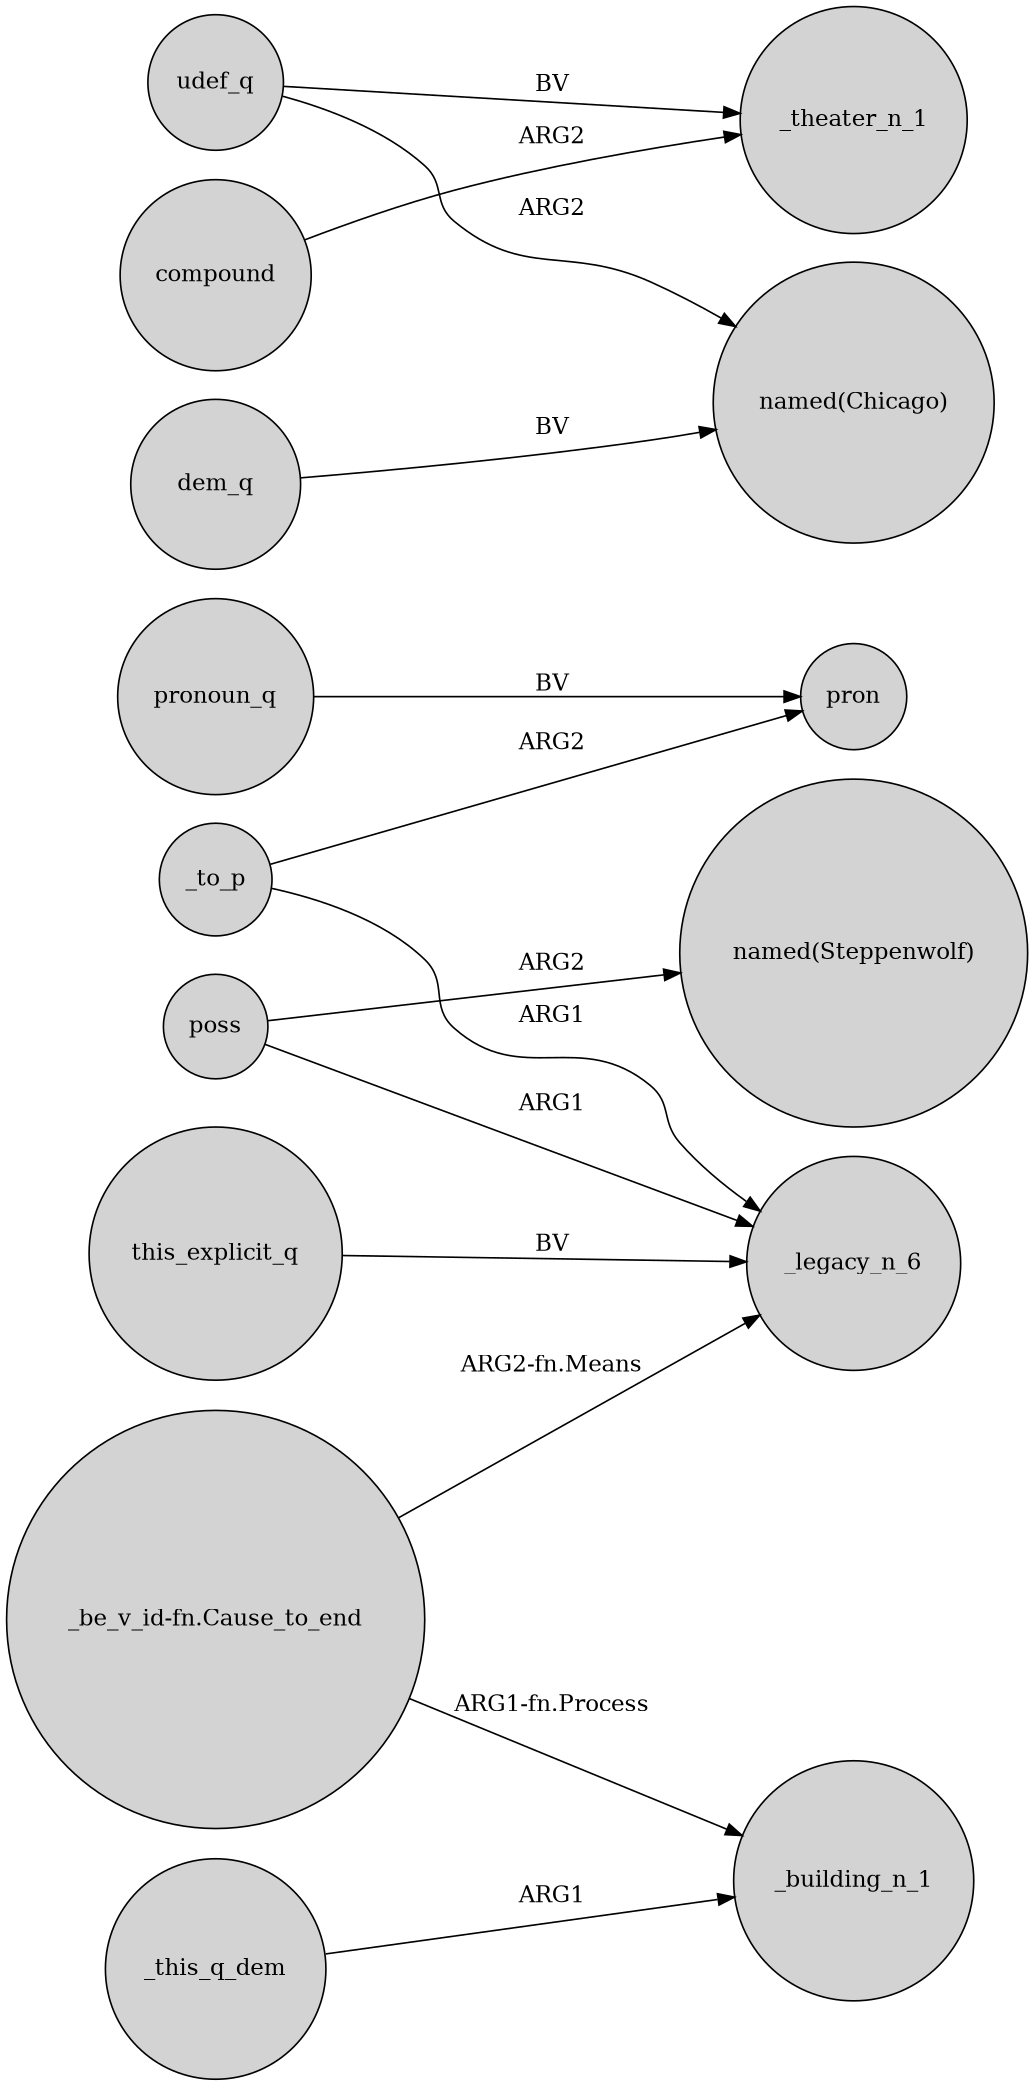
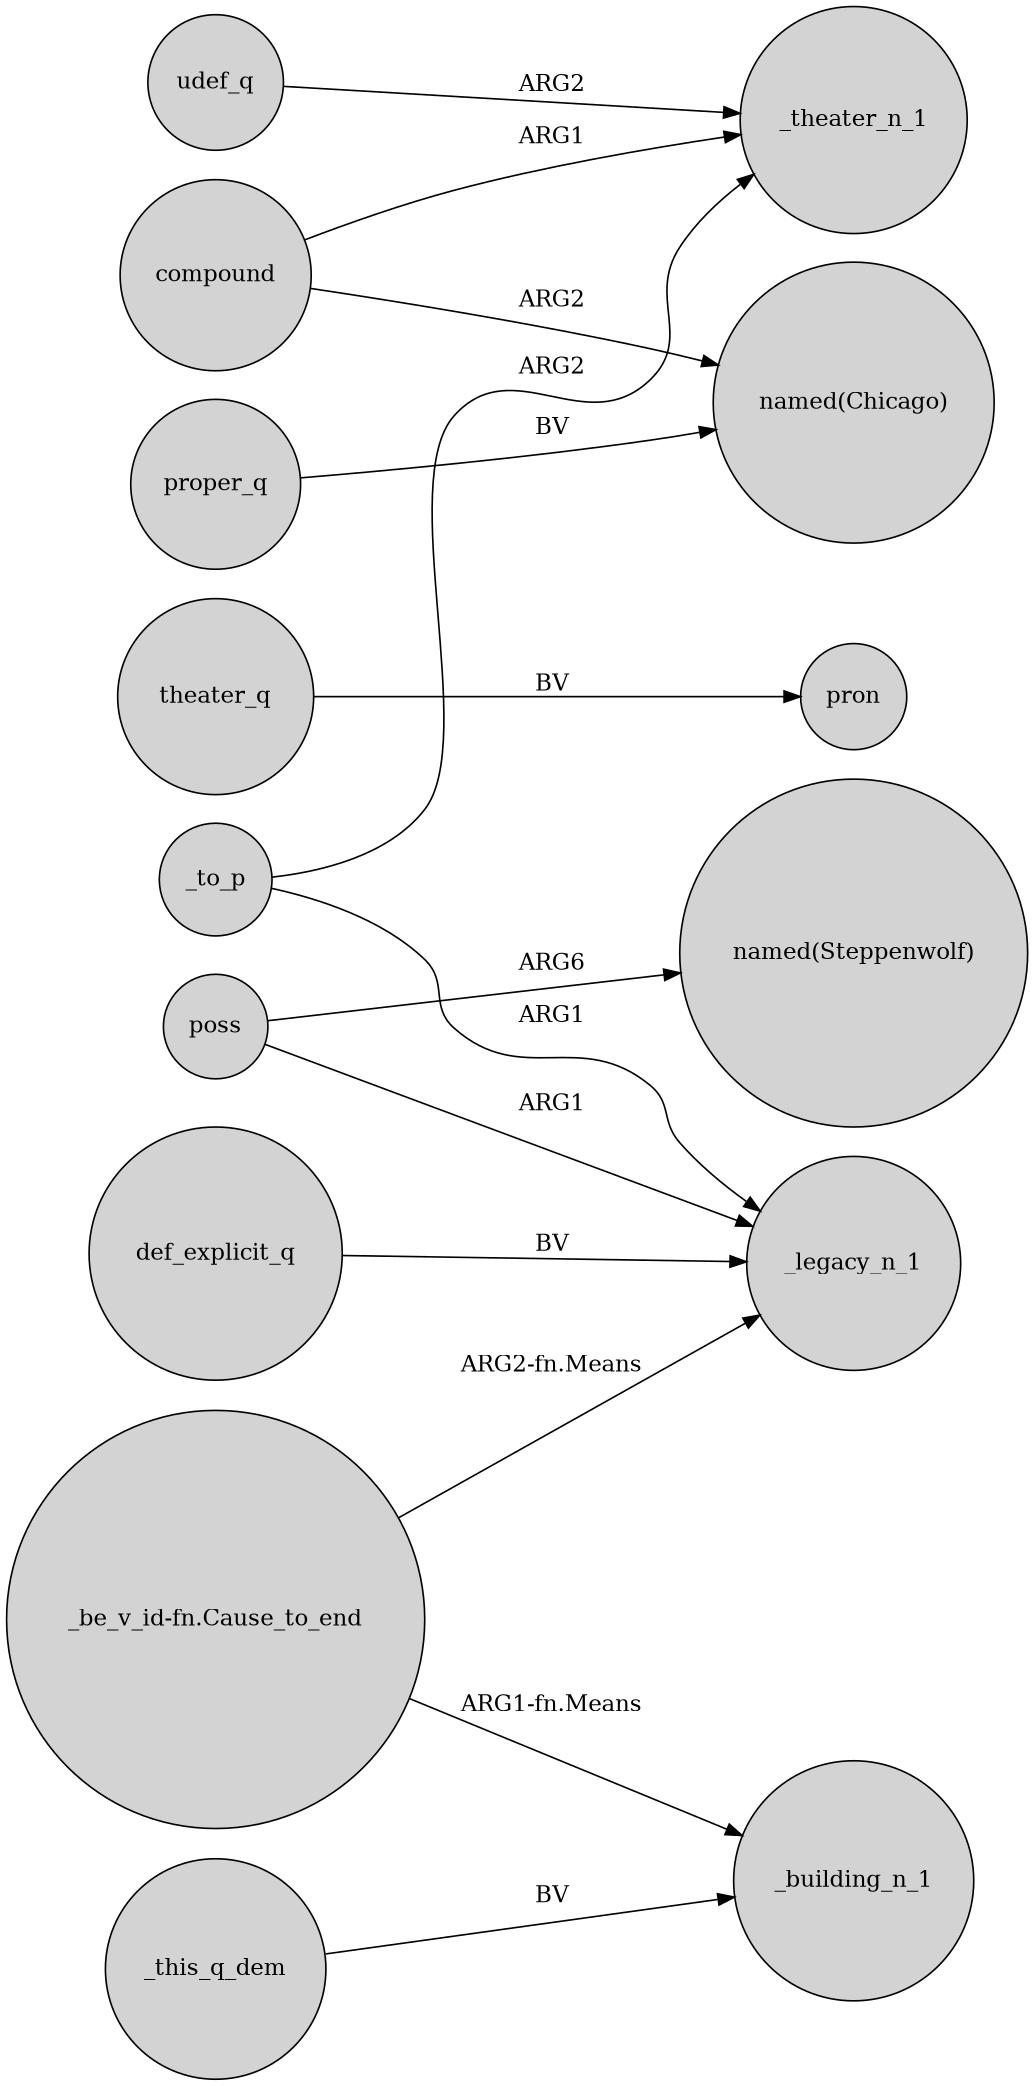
(552, 85) -> (552, 85)
(552, 137) -> (552, 137)
(481, 240) -> (507, 321)
(216, 484) -> (216, 484)
(216, 697) -> (216, 697)
(528, 790) -> (434, 479)
(552, 964) -> (552, 964)
(216, 1254) -> (216, 1254)
(854, 1263) -> (854, 1263)
(552, 1705) -> (552, 1705)
(552, 1896) -> (552, 1896)
